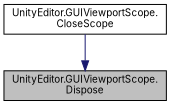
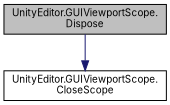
(85, 47) -> (85, 47)
